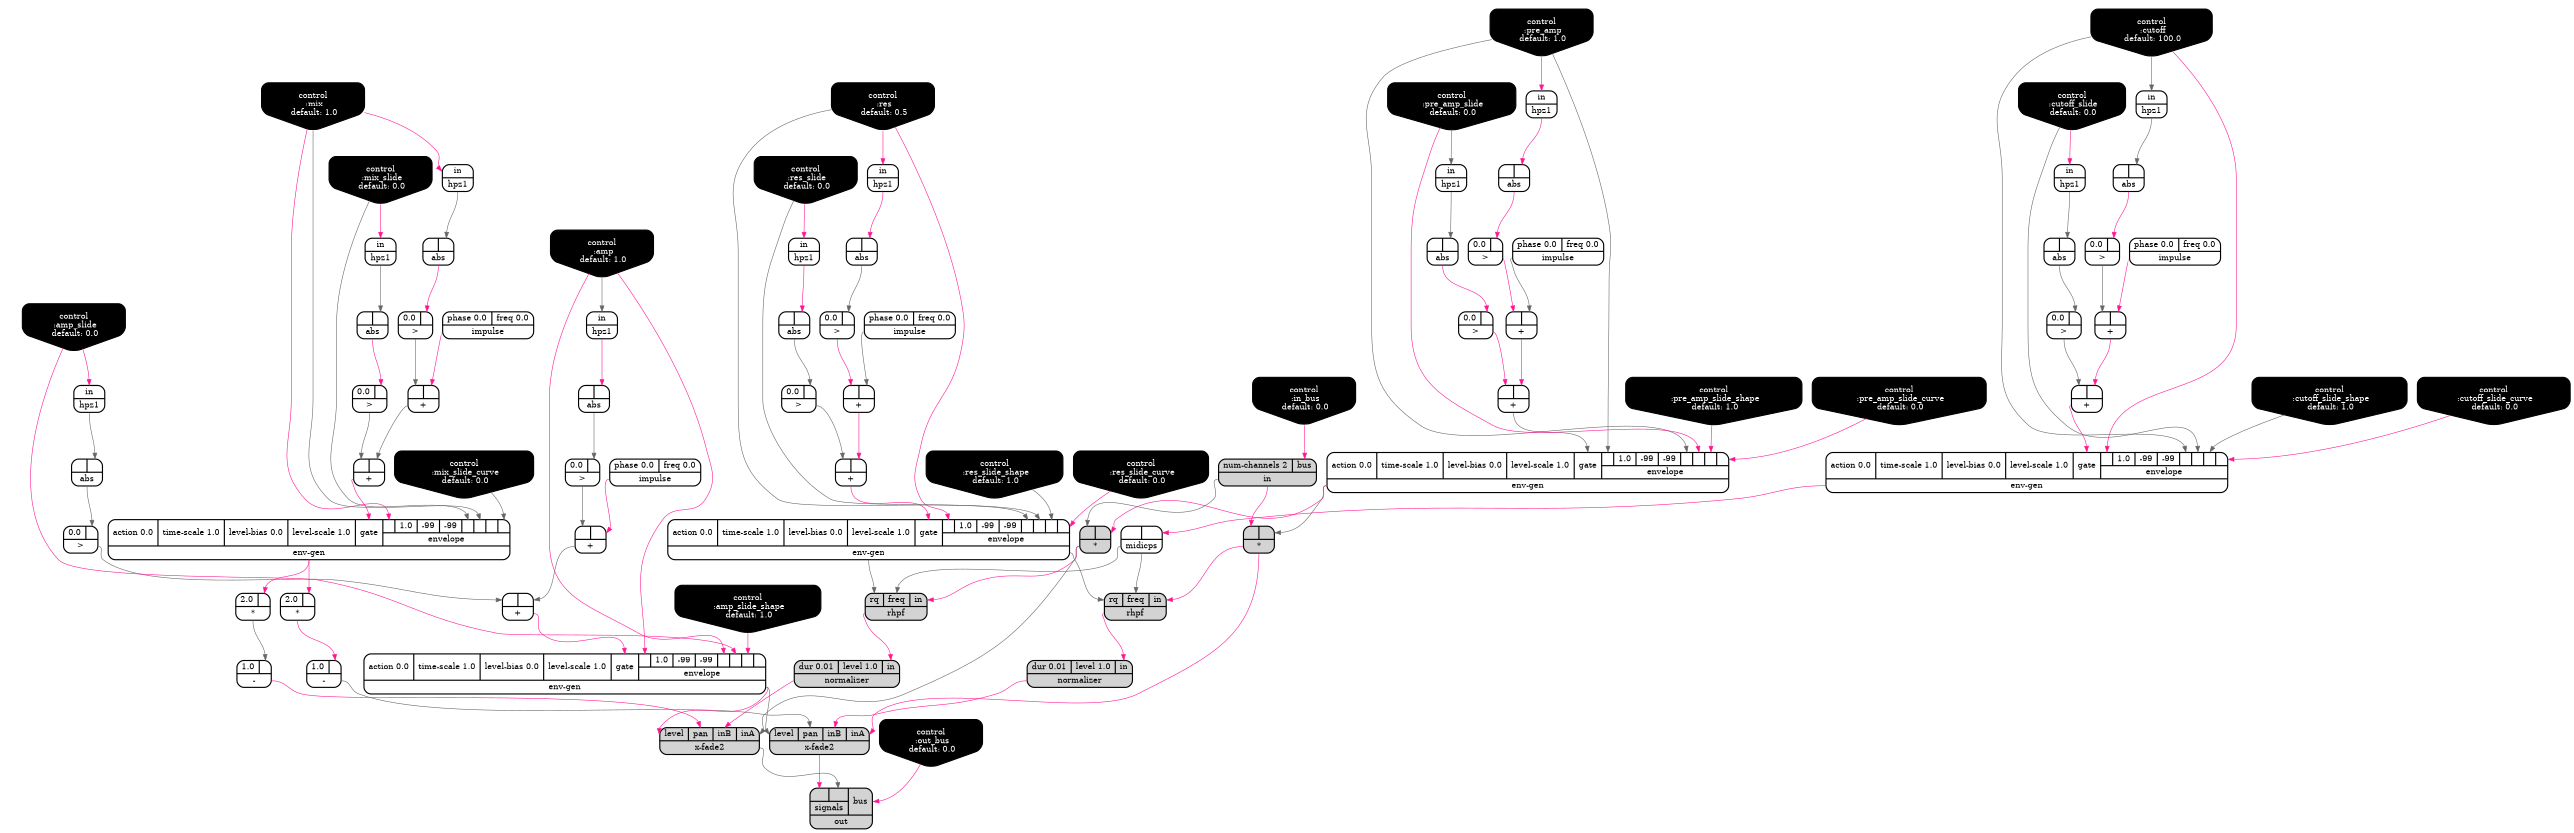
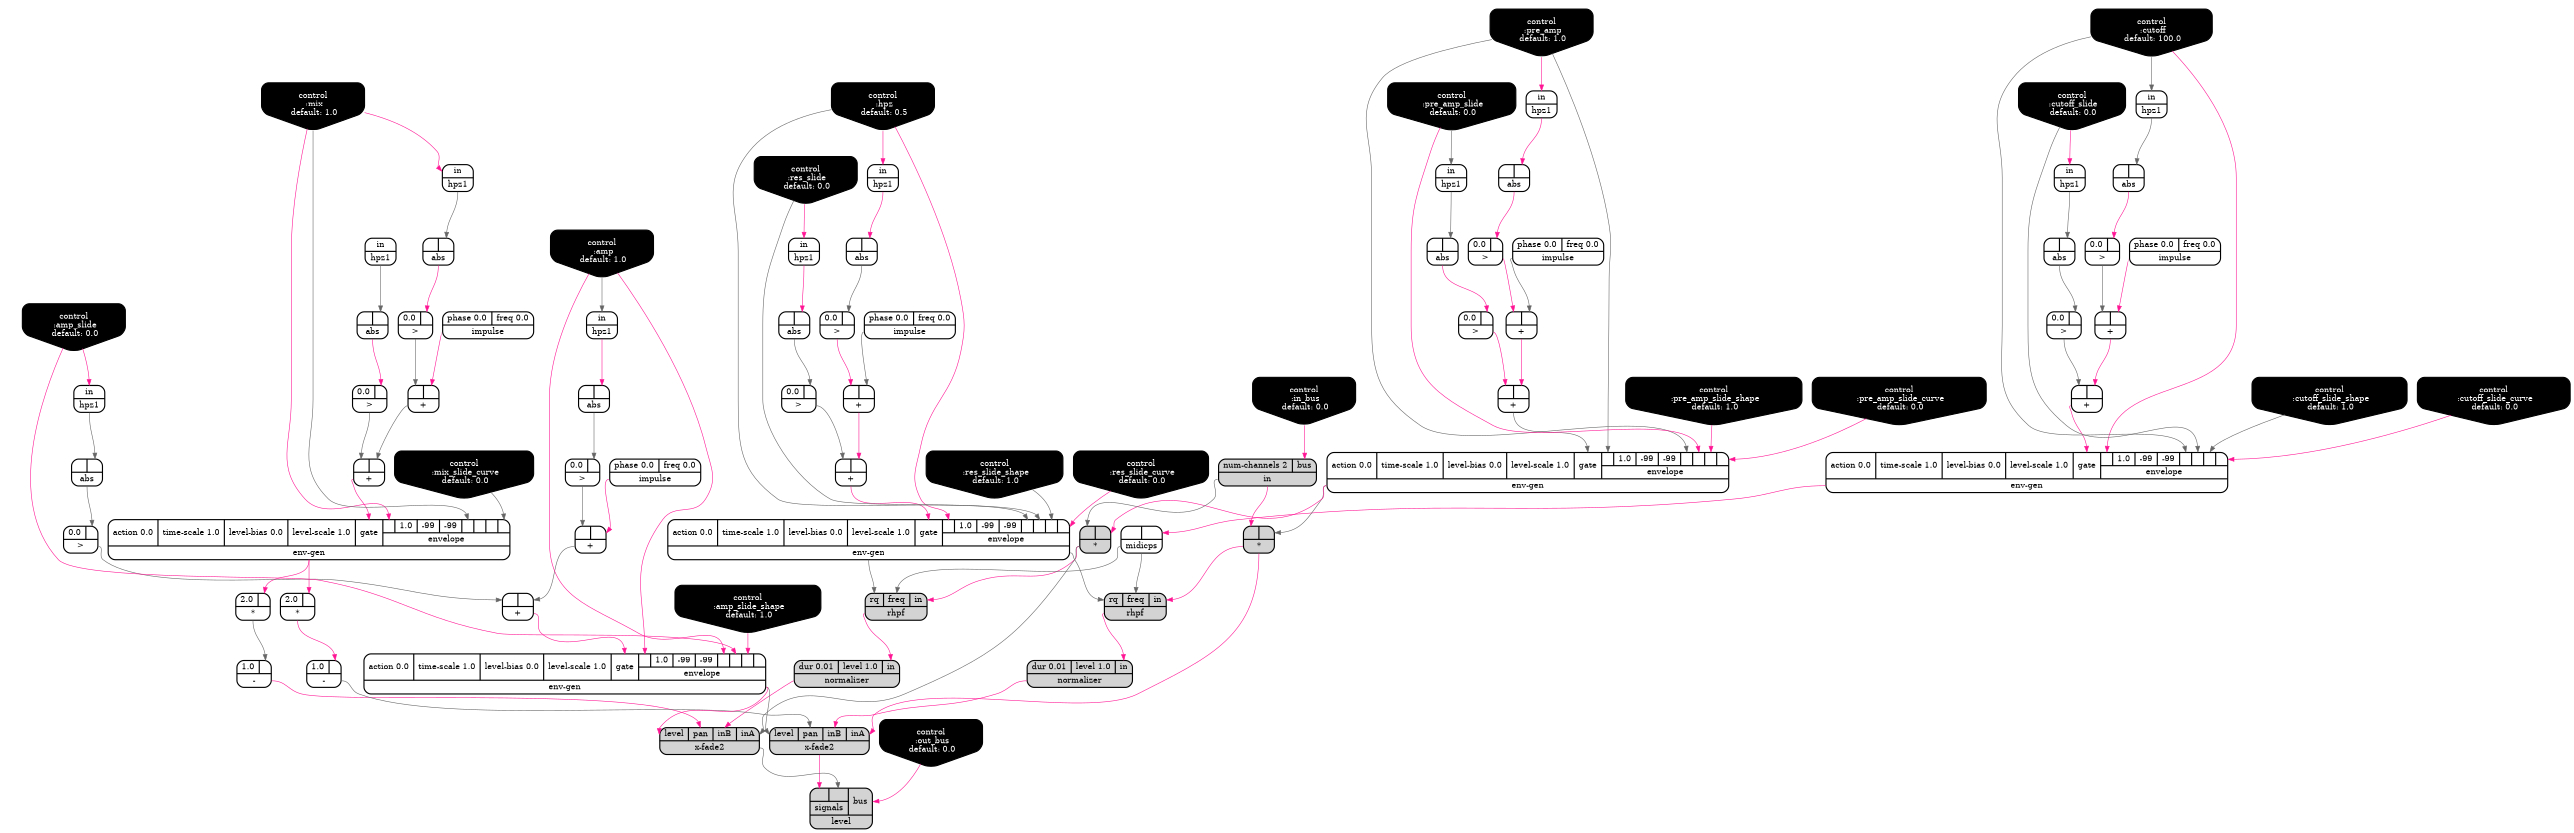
(883, 104) -> (883, 104)
(381, 178) -> none
(841, 822) -> (841, 822)
